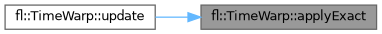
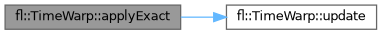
(172, 17) -> (197, 17)
